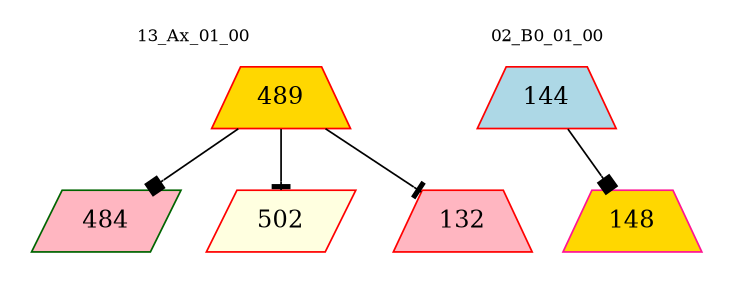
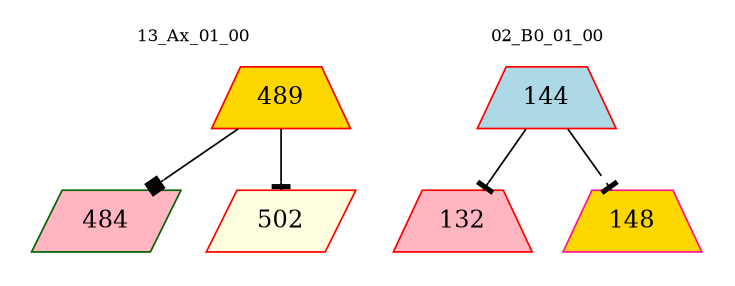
(356, 149) -> (507, 156)
(585, 152) -> (585, 152)
